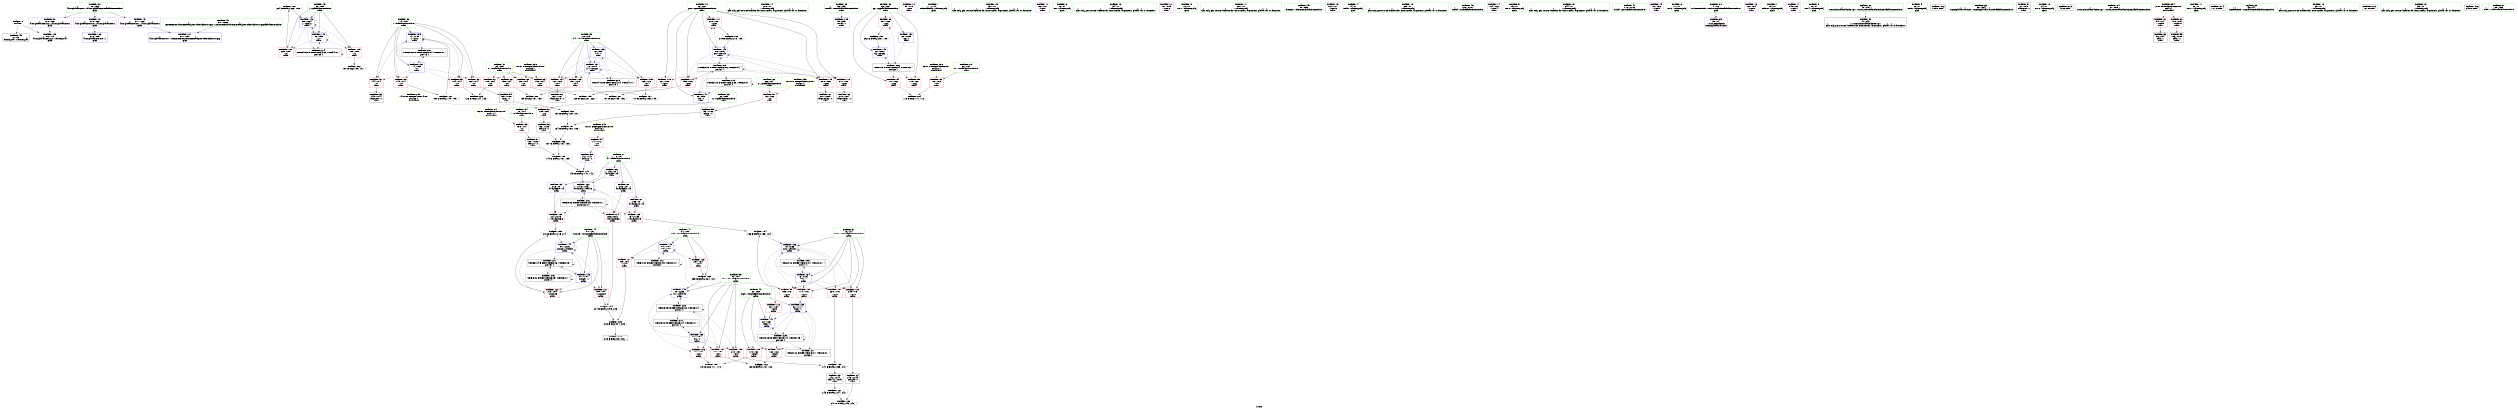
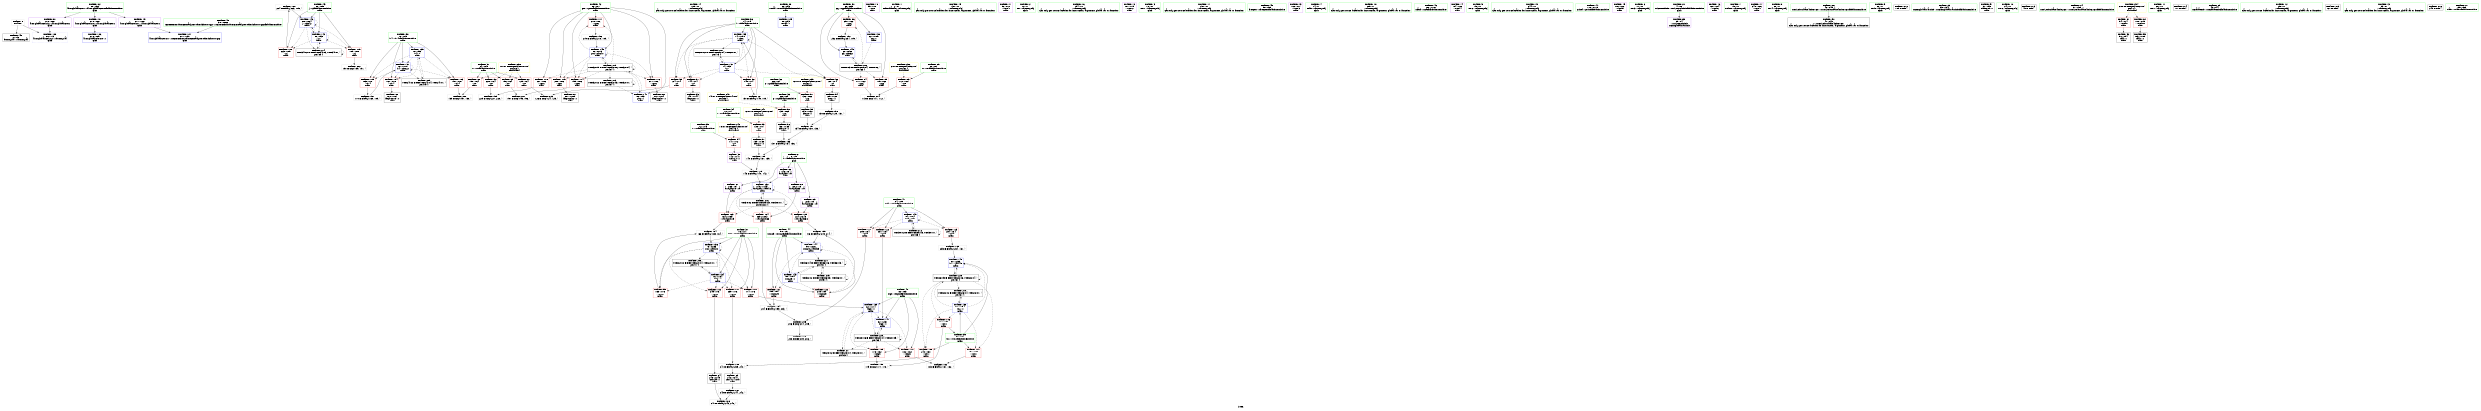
none -> (703, 128)
(705, 254) -> (891, 217)
(709, 312) -> (951, 330)
